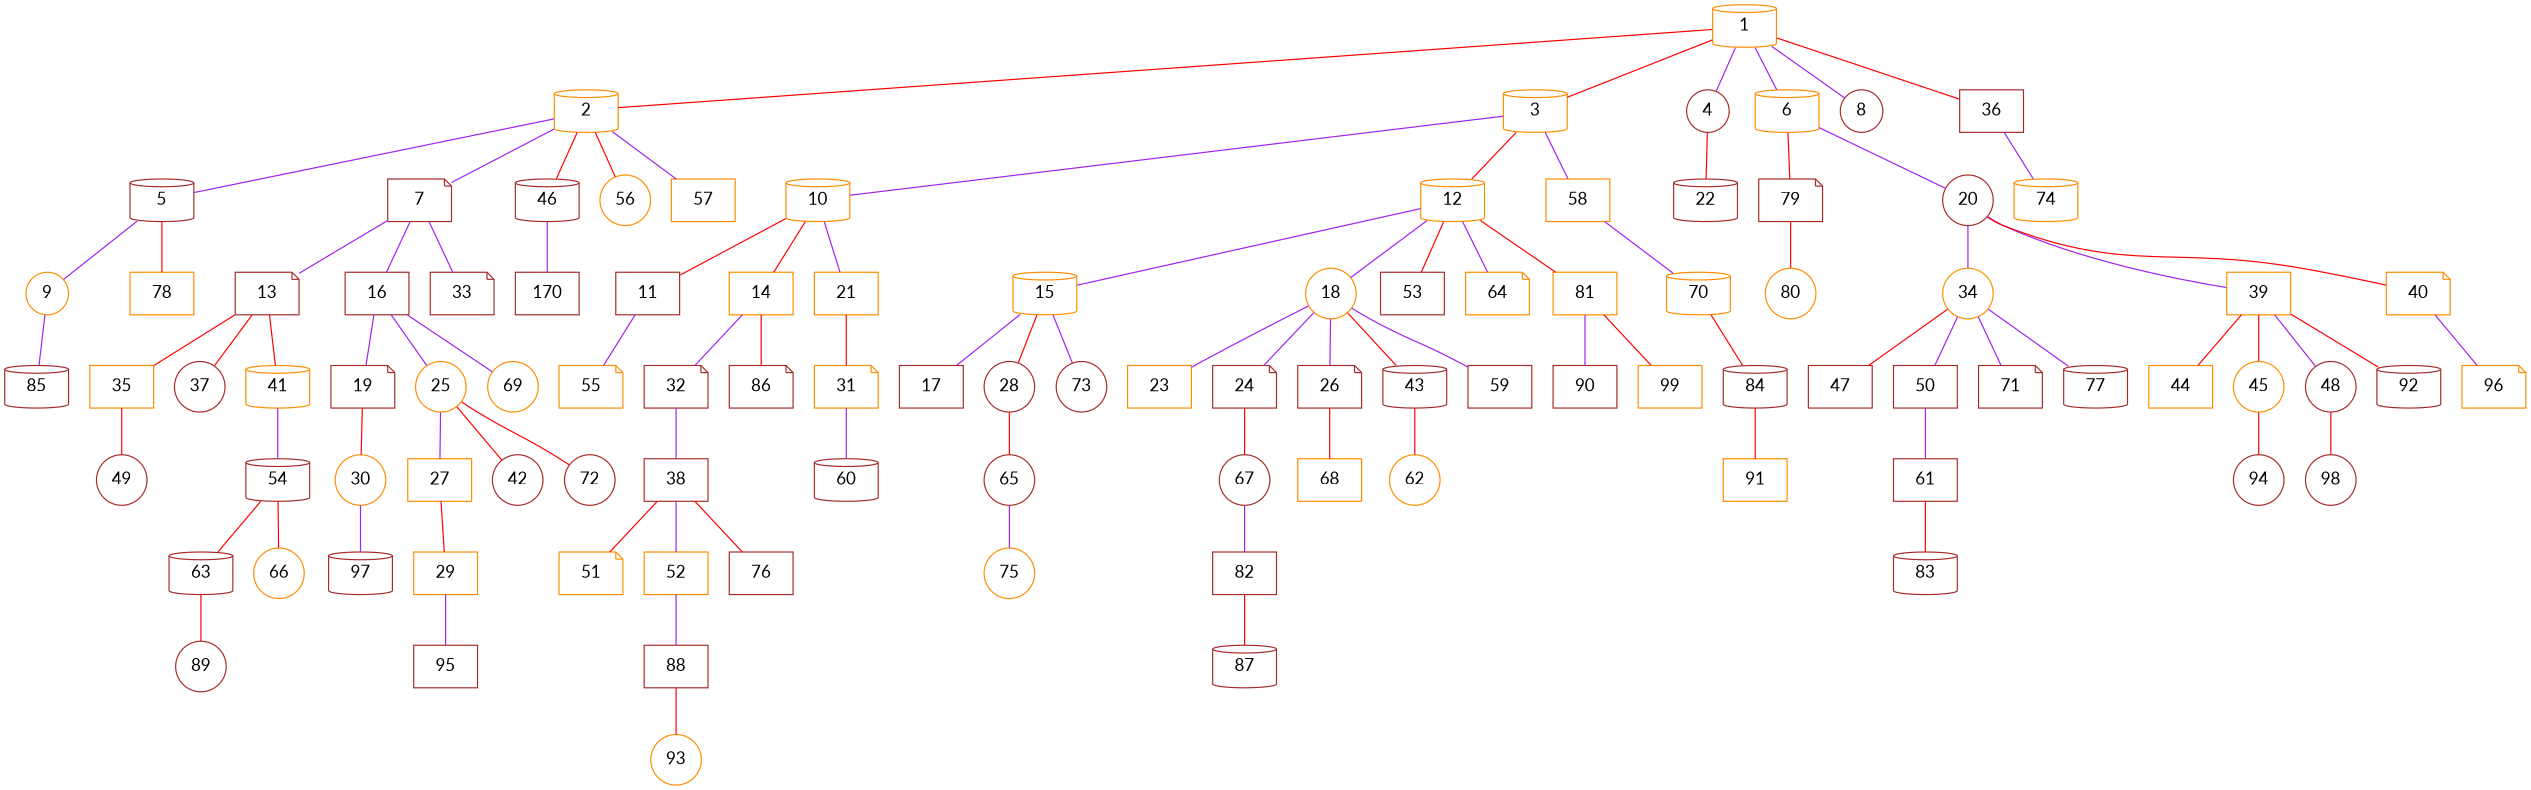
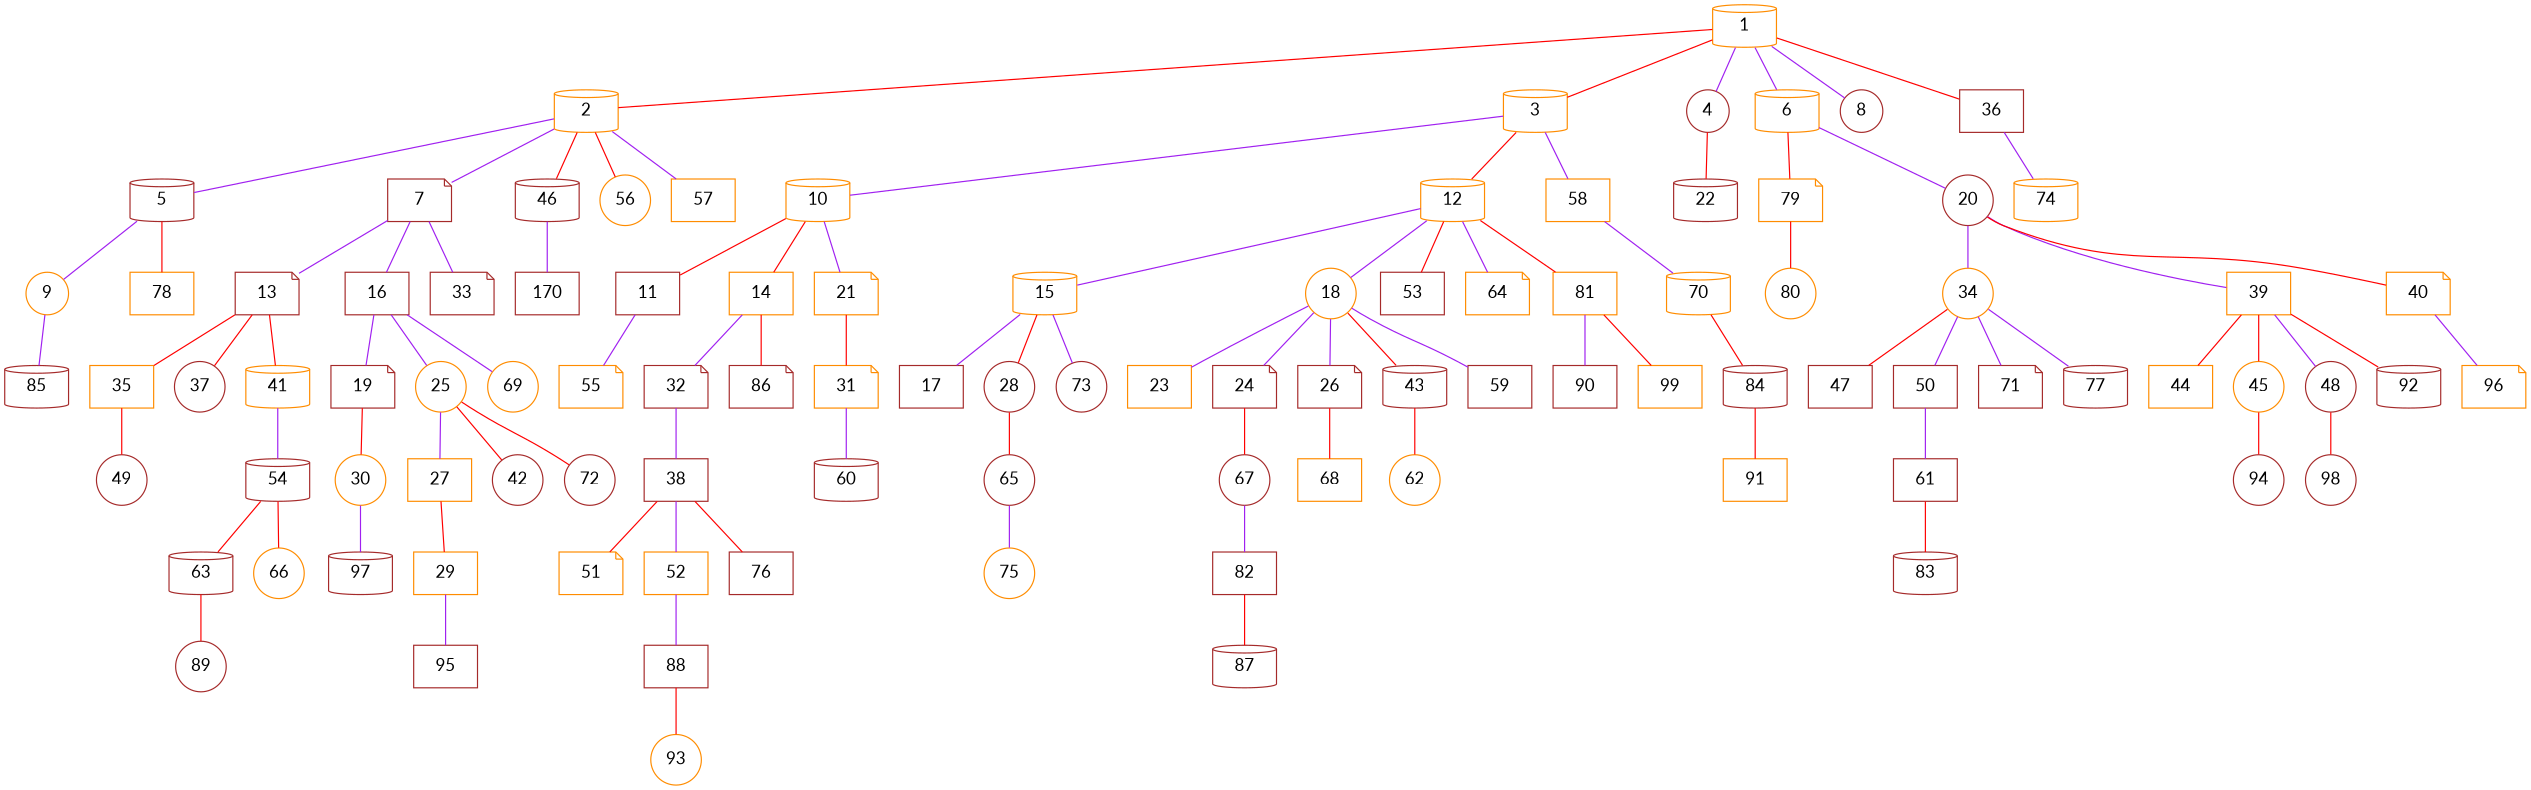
(1791, 200) -> (1791, 200)
(846, 294) -> (846, 294)
